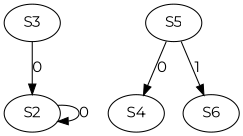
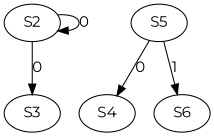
(32, 63) -> (32, 63)
